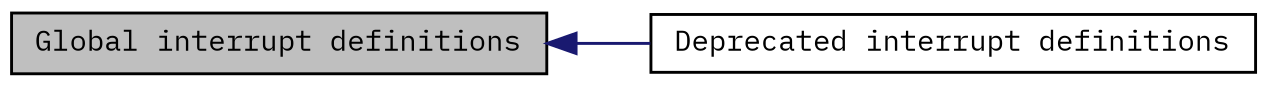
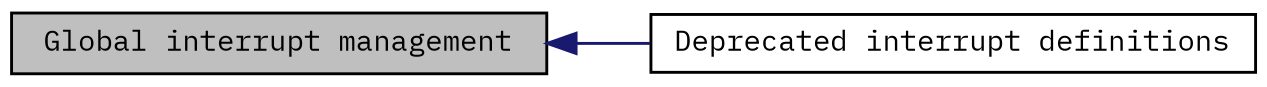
(279, 43) -> (279, 43)
